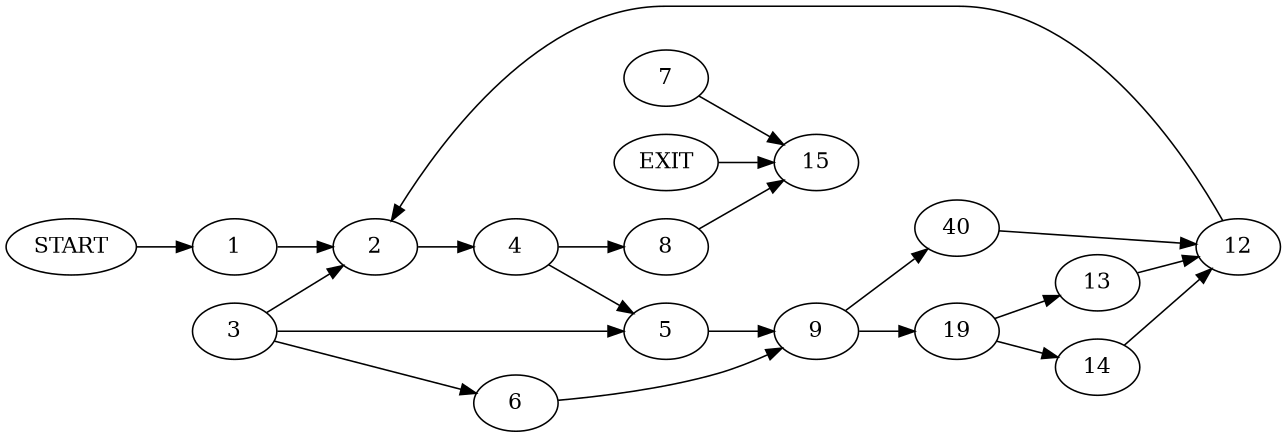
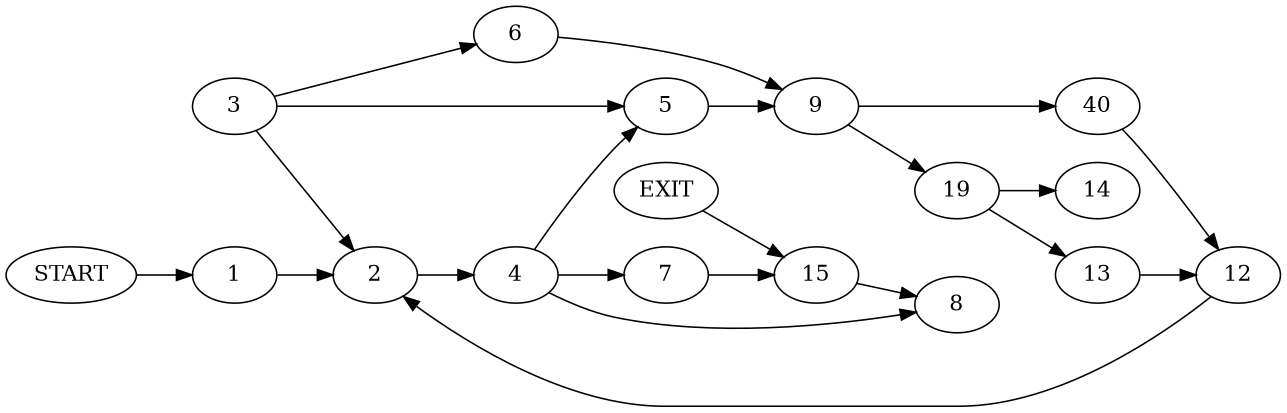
(734, 209) -> (879, 288)
none -> (583, 275)
(1162, 312) -> none
